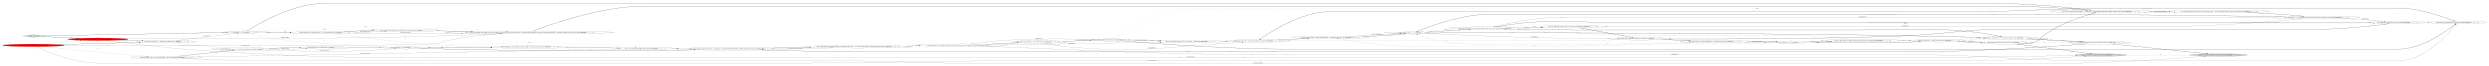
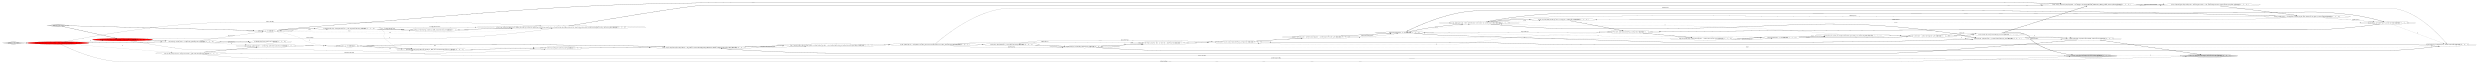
none -> (270, 42)
none -> (13, 43)
(325, 48) -> none
